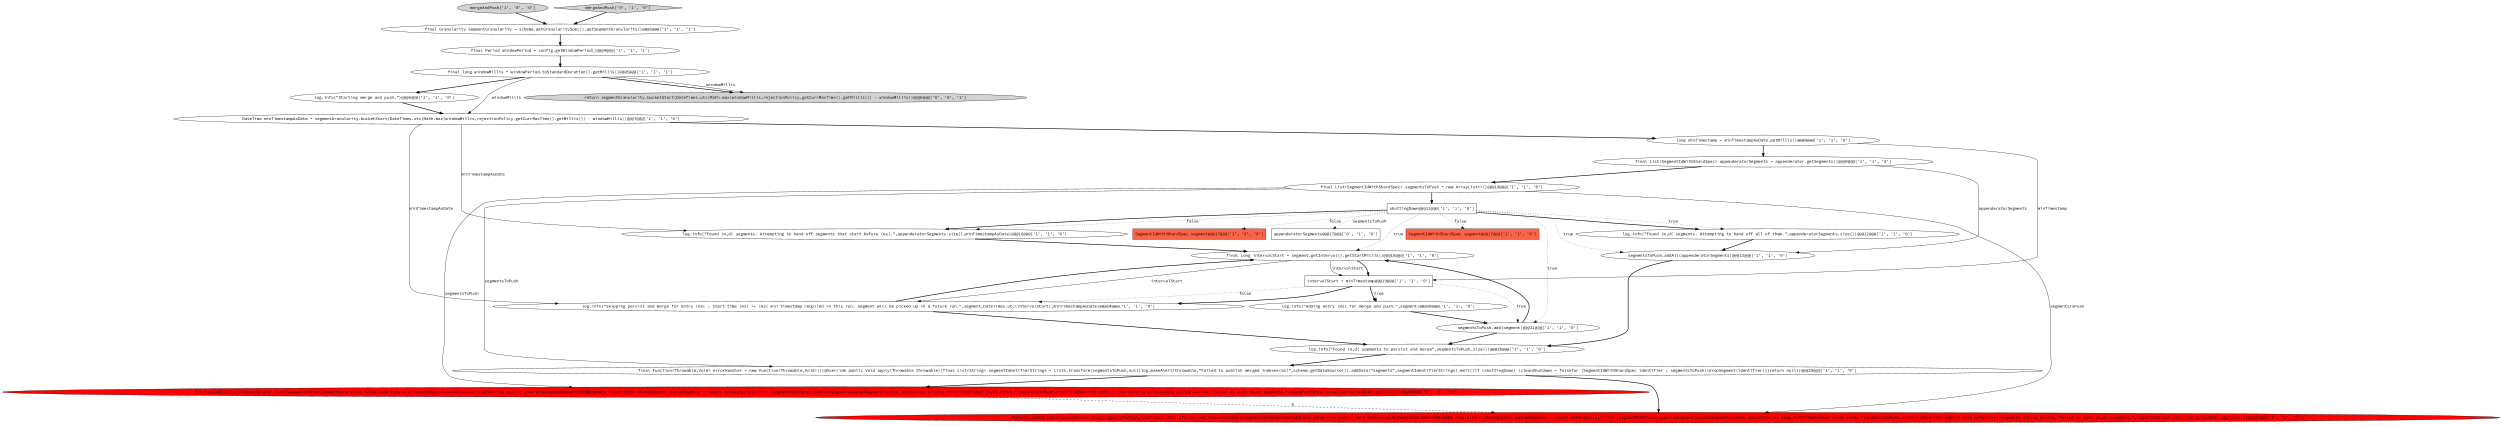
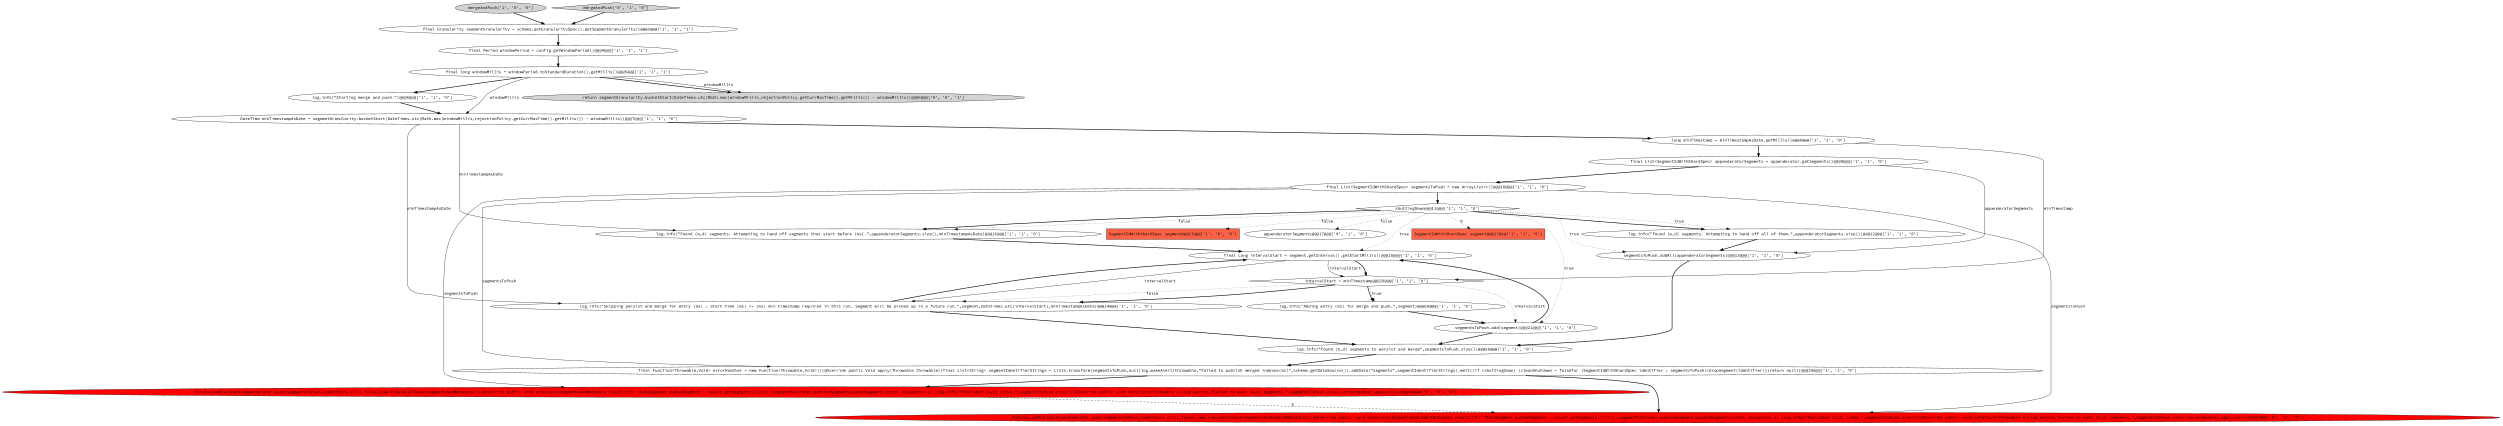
(1432, 209) -> (1438, 209)
(1370, 221) -> (1386, 221)
(1461, 221) -> (1462, 221)
(1326, 234) -> (1315, 234)
(1369, 281) -> (1366, 281)
(1521, 307) -> (1530, 307)
